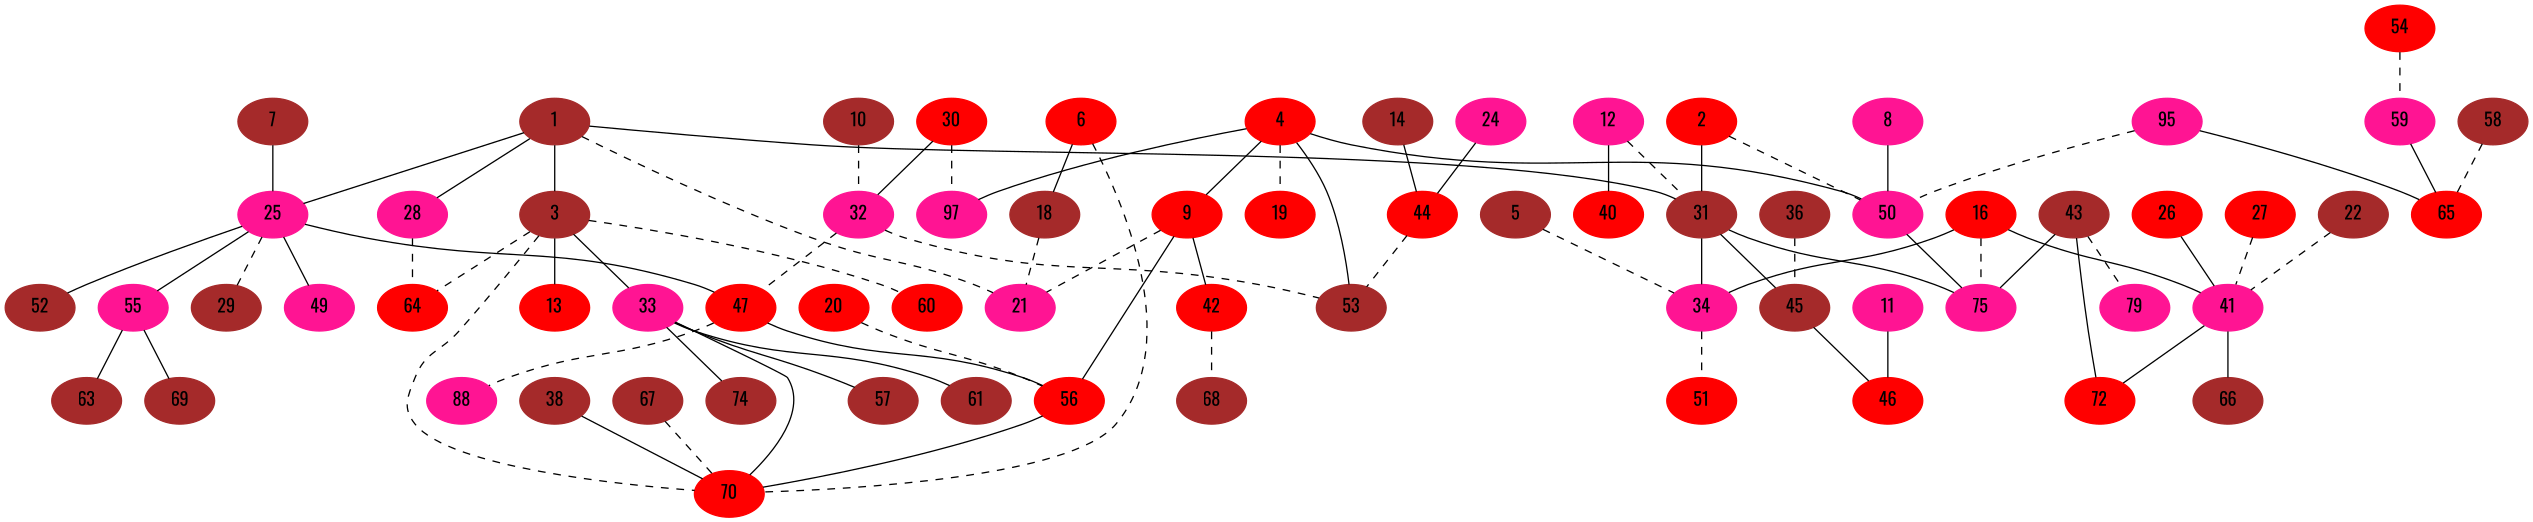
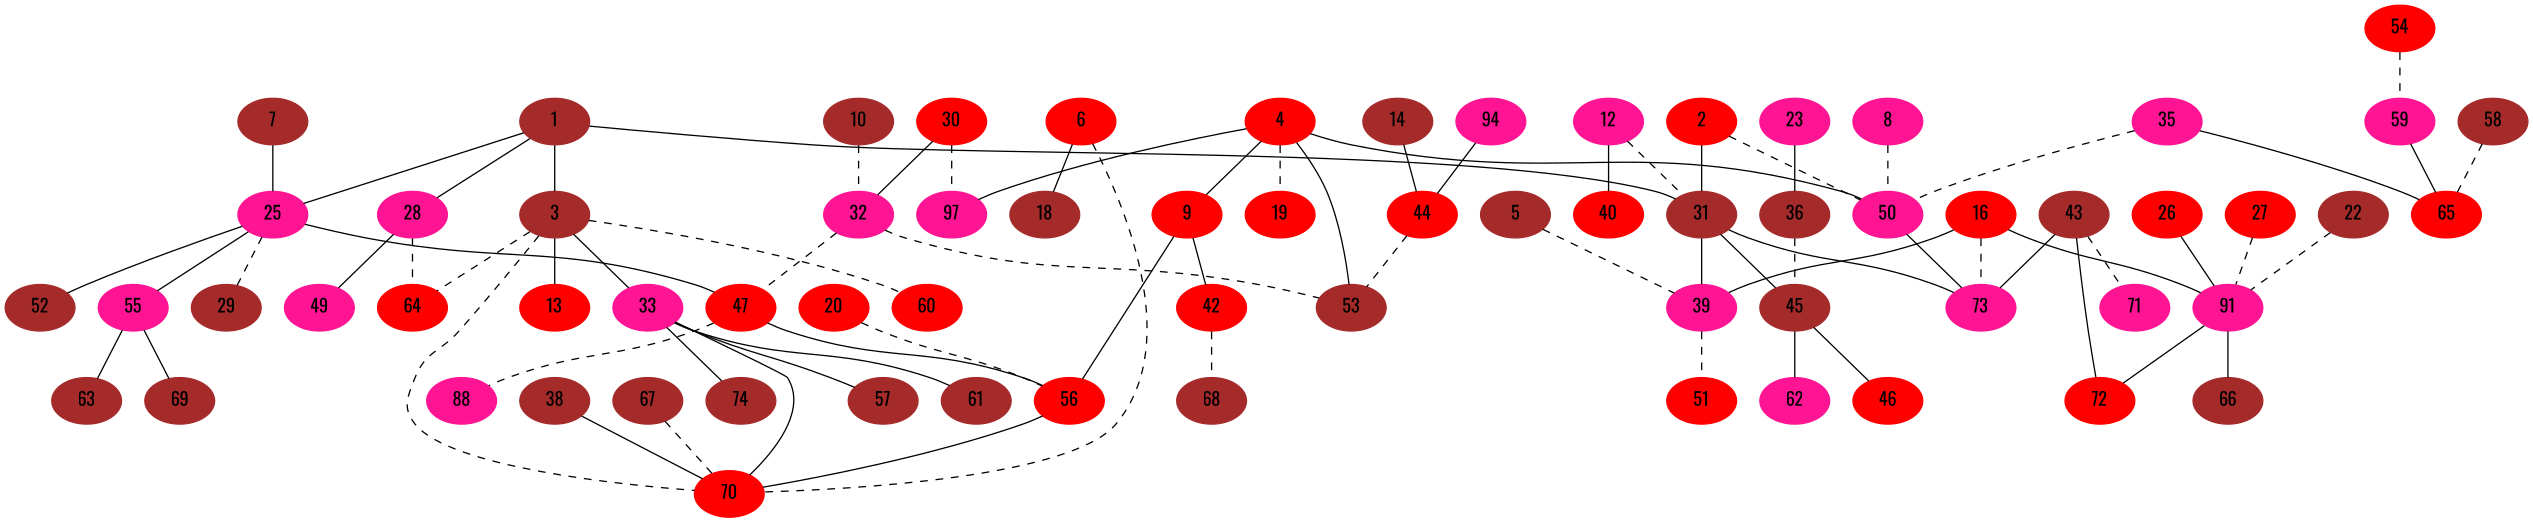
(1491, 122) -> (1491, 122)
none -> (1795, 122)
(2167, 122) -> (2167, 122)
(1888, 168) -> (1888, 168)
(296, 261) -> (366, 261)
(1020, 308) -> none
(1702, 308) -> (1702, 308)
(1888, 308) -> none
(1981, 308) -> (1981, 308)
(2135, 308) -> (2135, 308)
(2228, 308) -> (2228, 308)
none -> (1795, 401)
